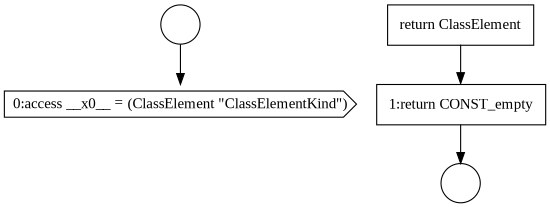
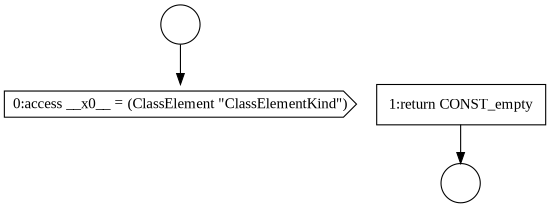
(461, 25) -> none
